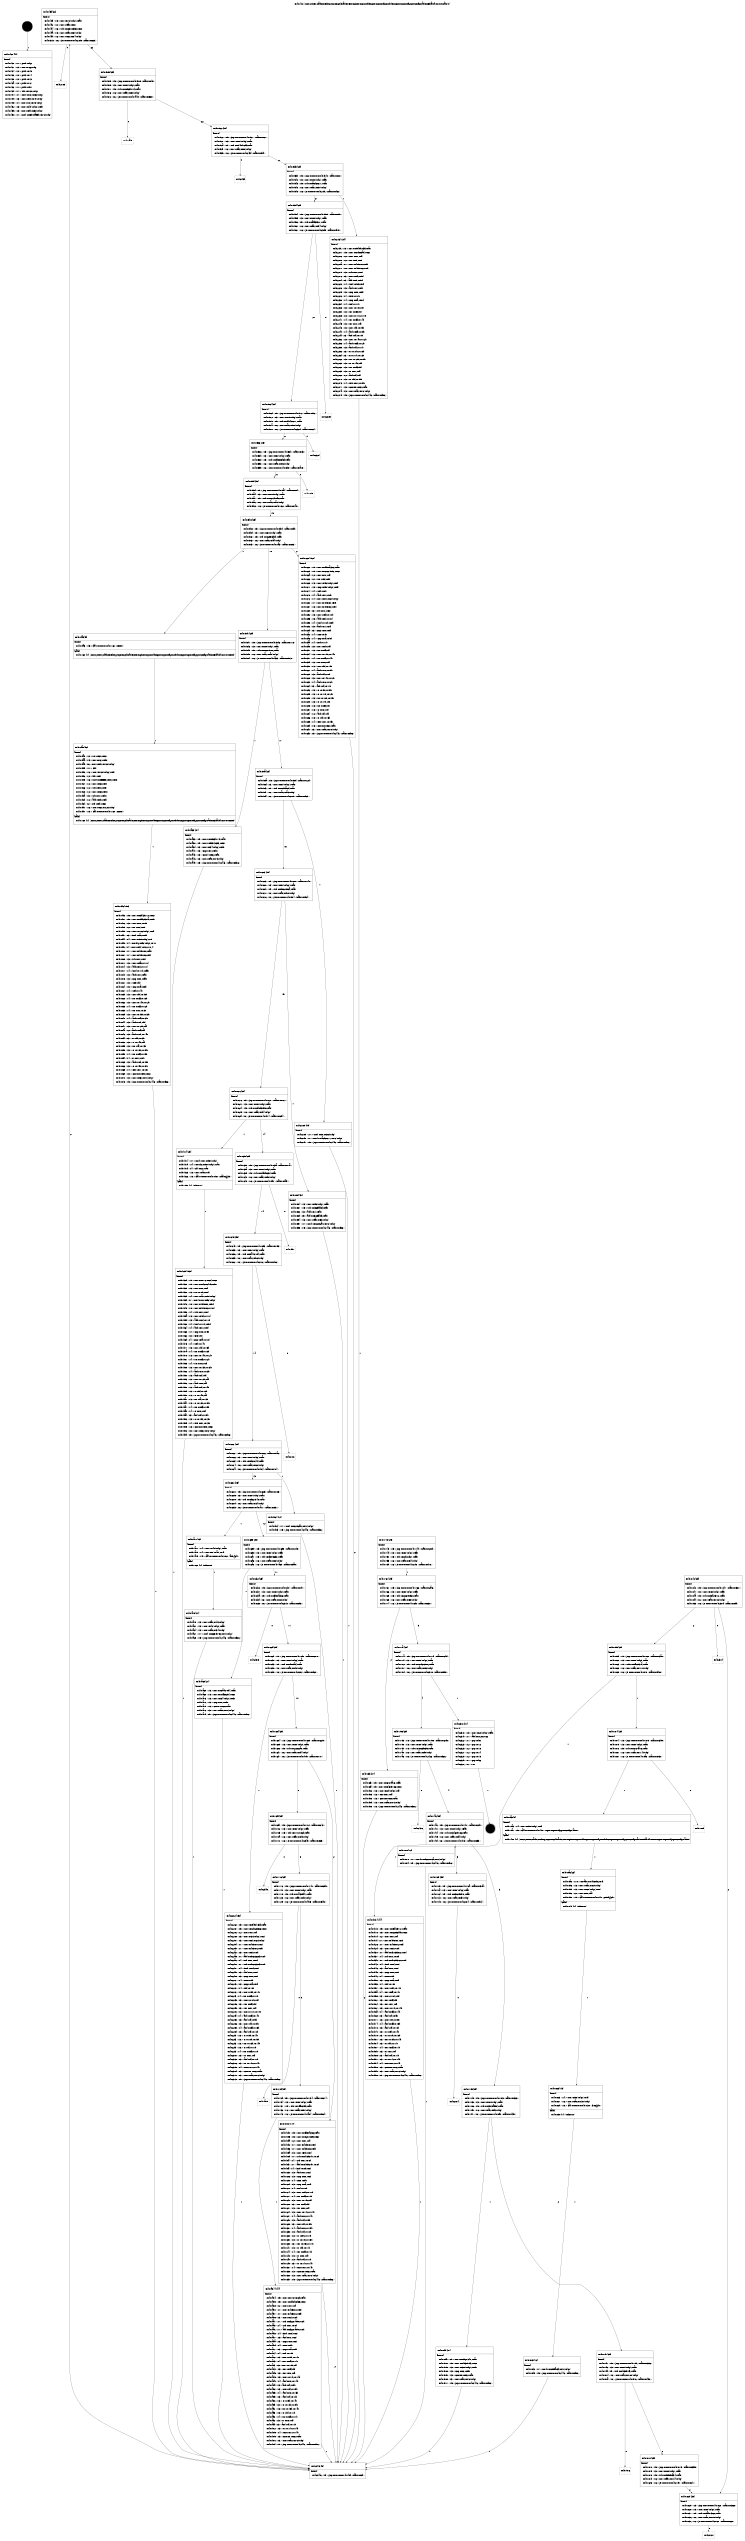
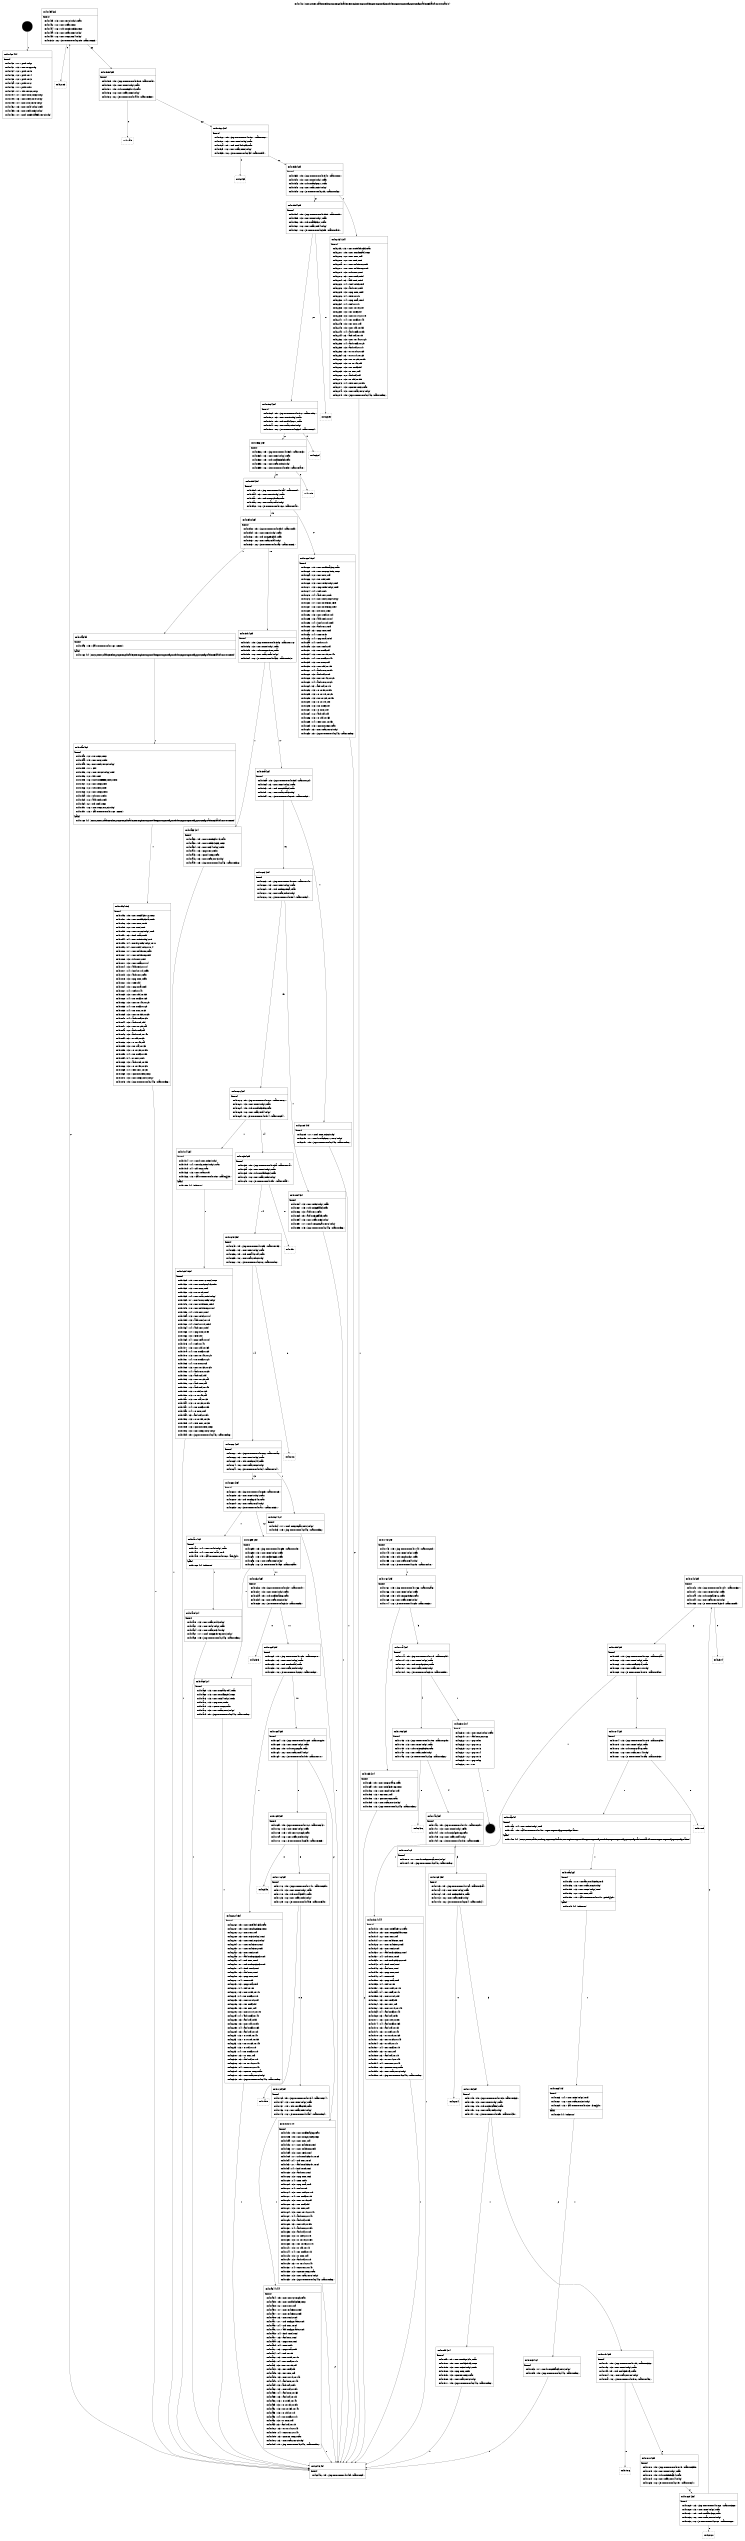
(295, 552) -> (306, 531)
(504, 1962) -> (473, 1995)
(727, 2050) -> (708, 2051)
